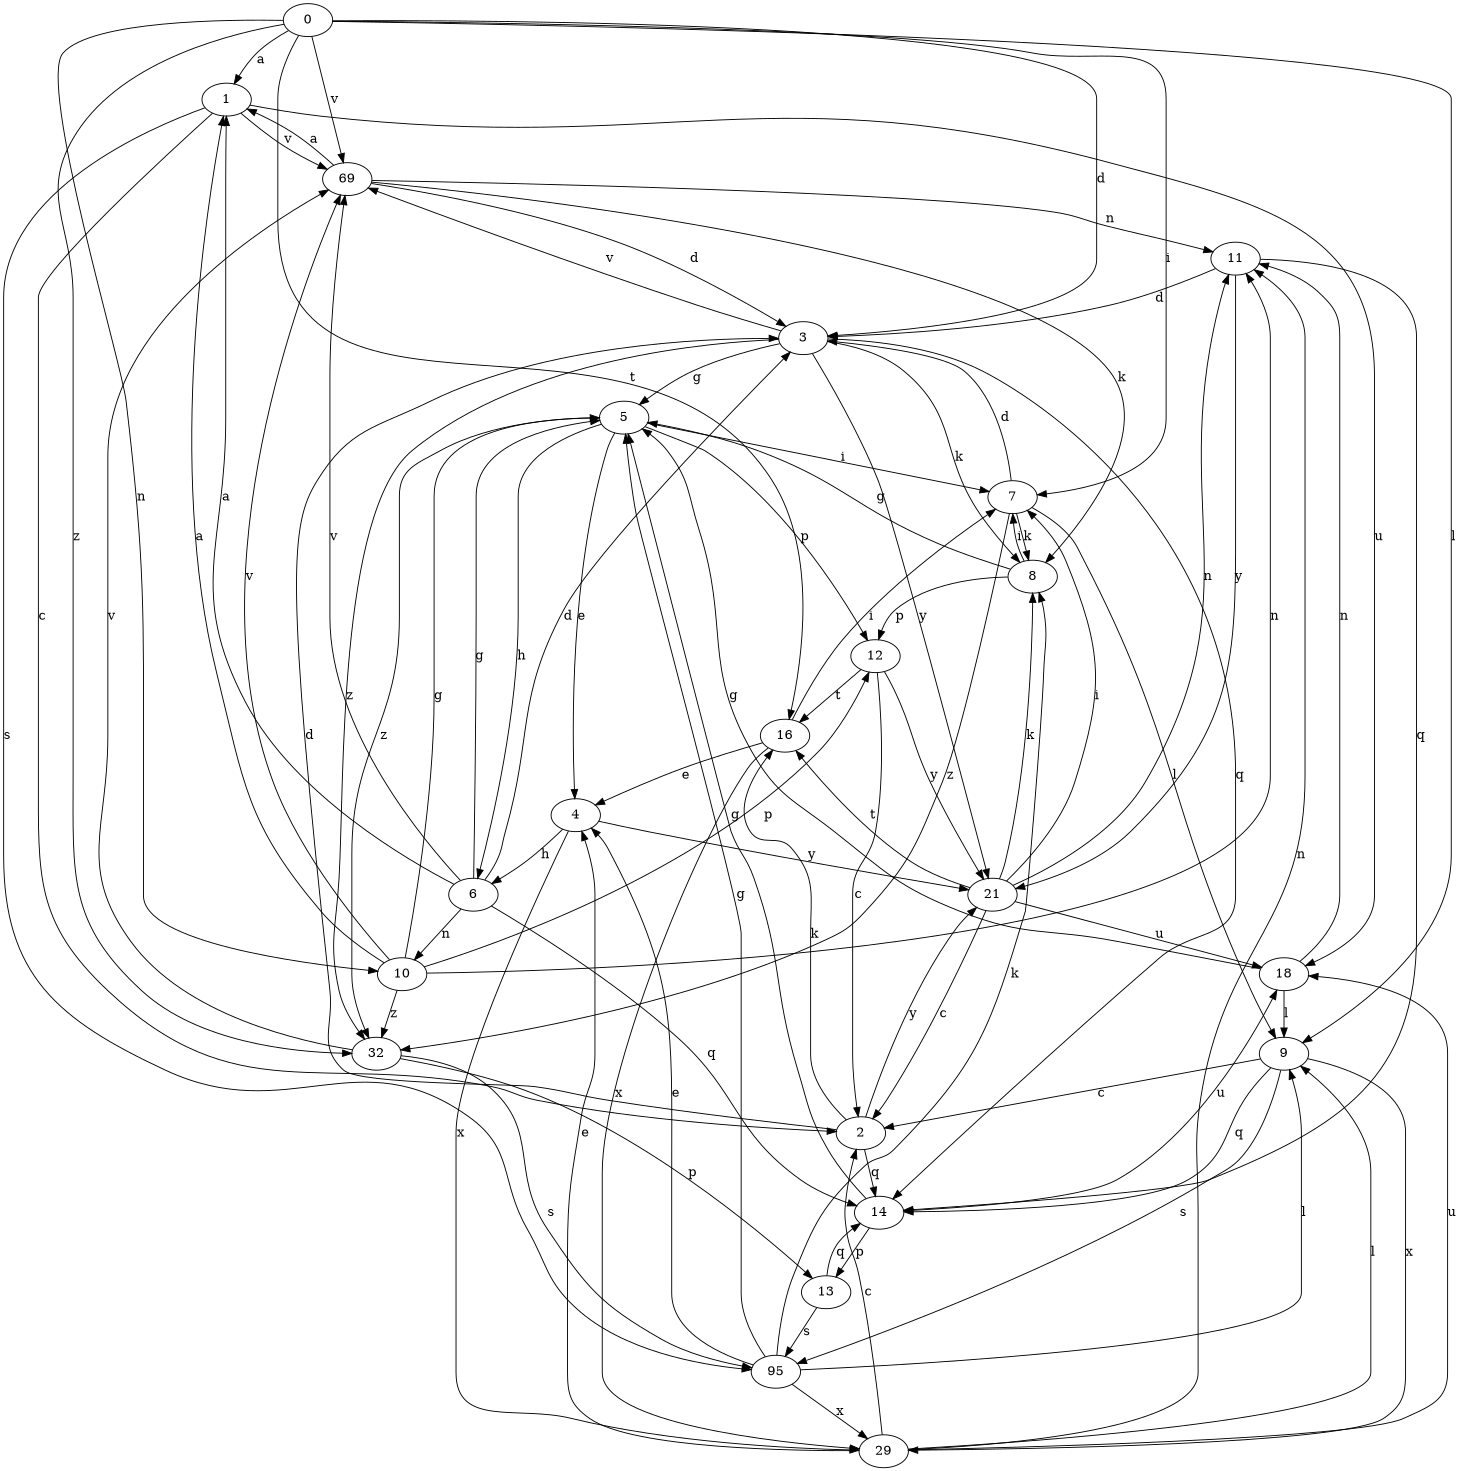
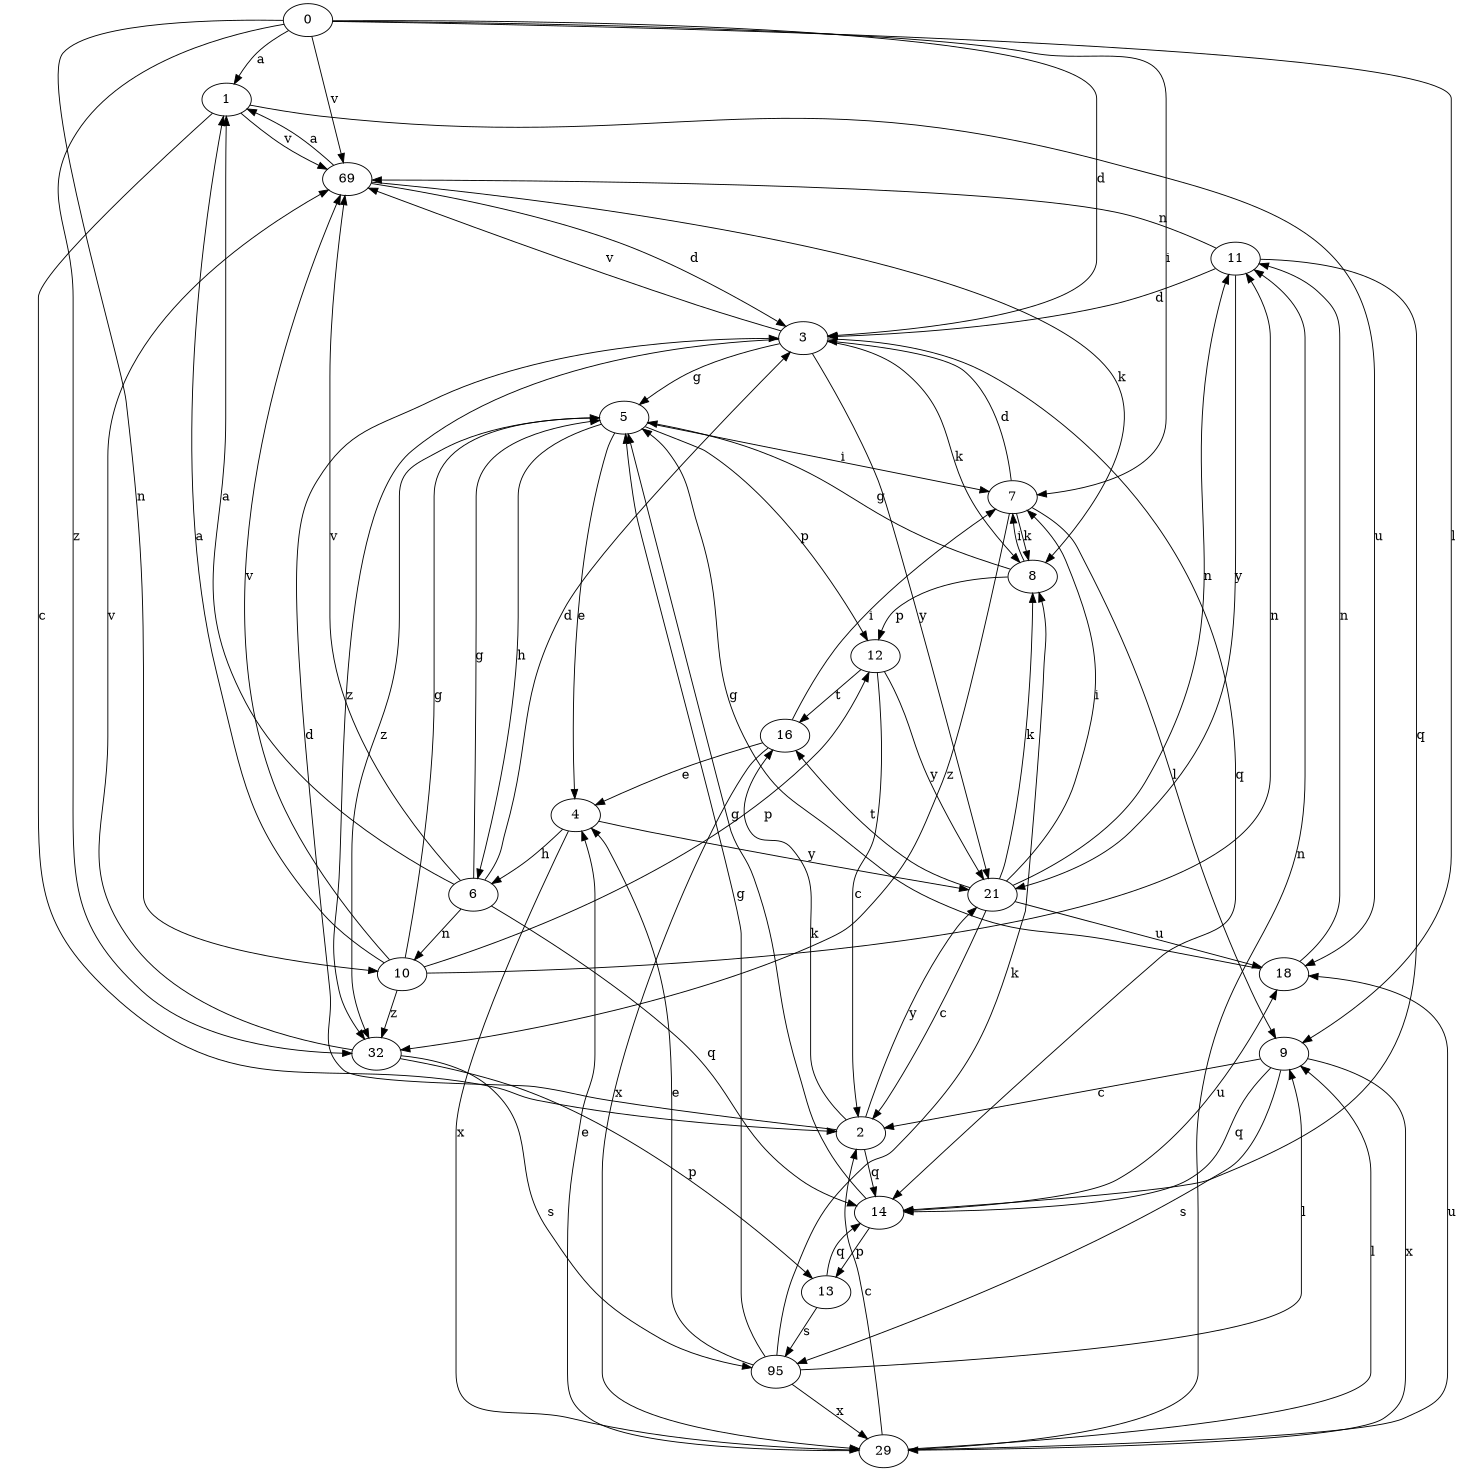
(791, 193) -> (803, 187)
(500, 367) -> none
(14, 932) -> none
(1284, 1009) -> none
